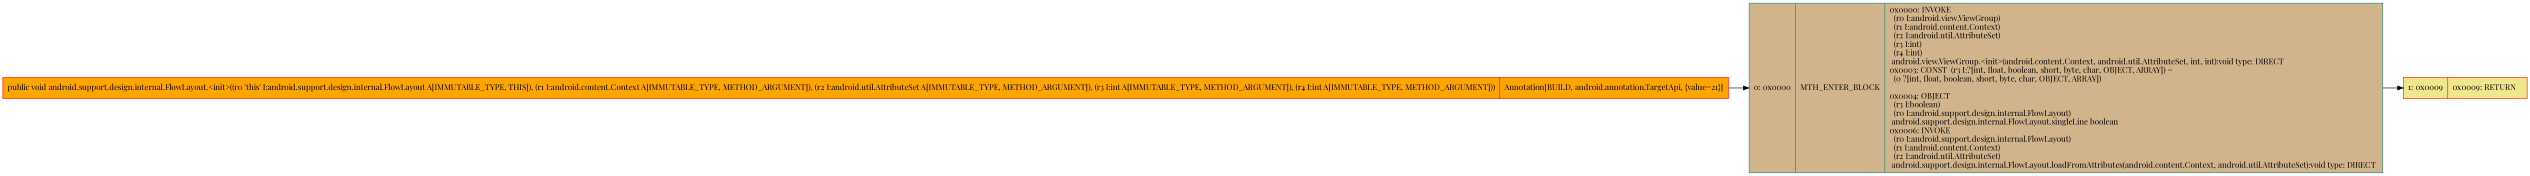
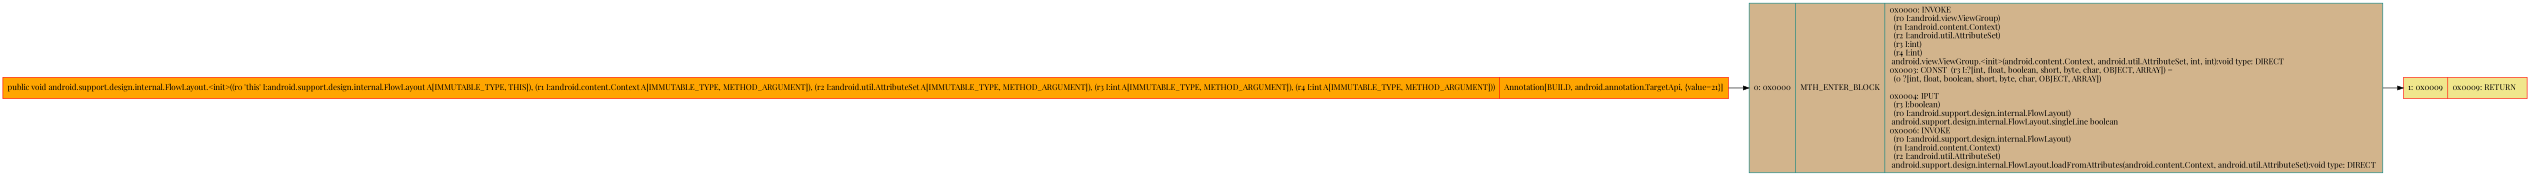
(1922, 96) -> (1916, 96)
